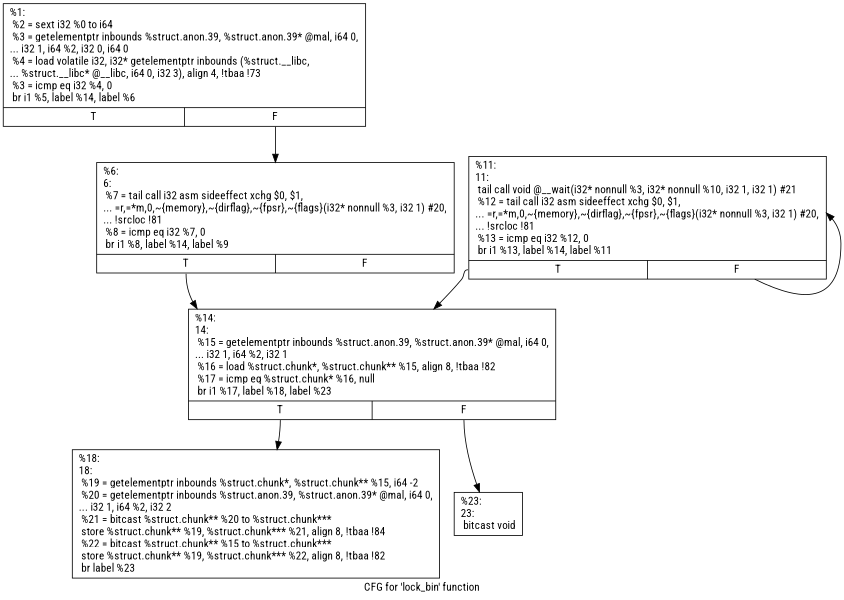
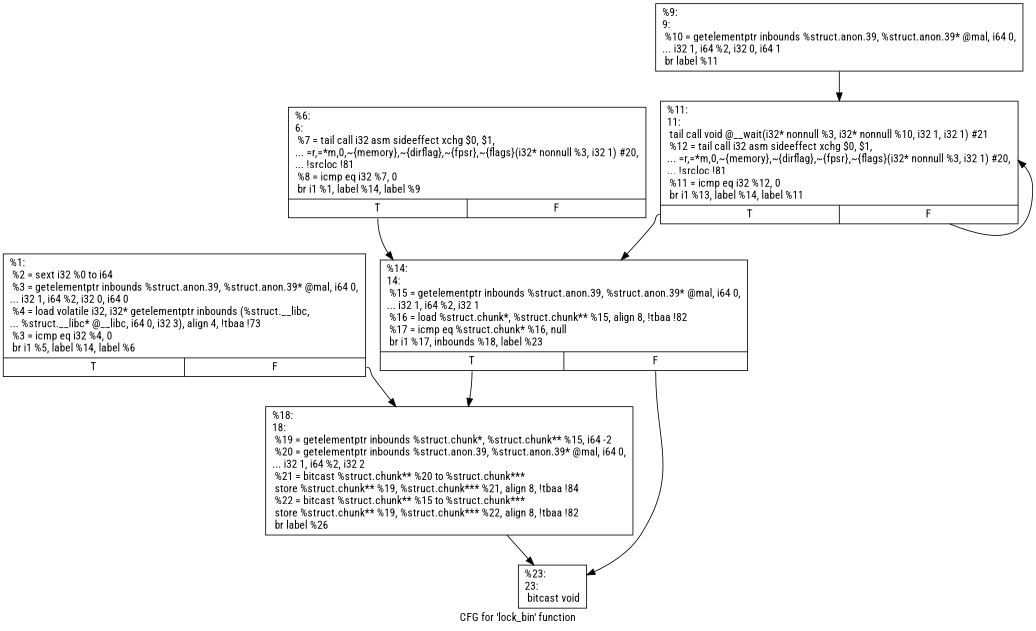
none -> (839, 37)
(275, 140) -> (378, 384)
(532, 238) -> (724, 183)
(166, 245) -> (358, 189)
(264, 391) -> (465, 342)
none -> (518, 547)
(107, 568) -> (301, 525)
